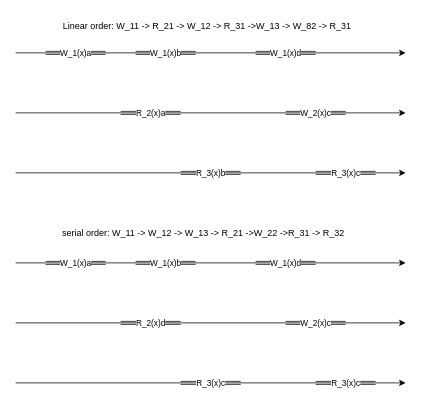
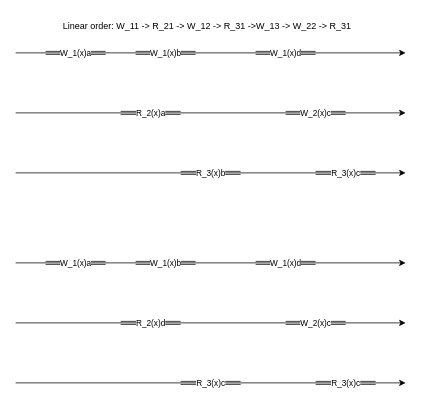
(207, 27) -> (207, 27)
(203, 233) -> none
